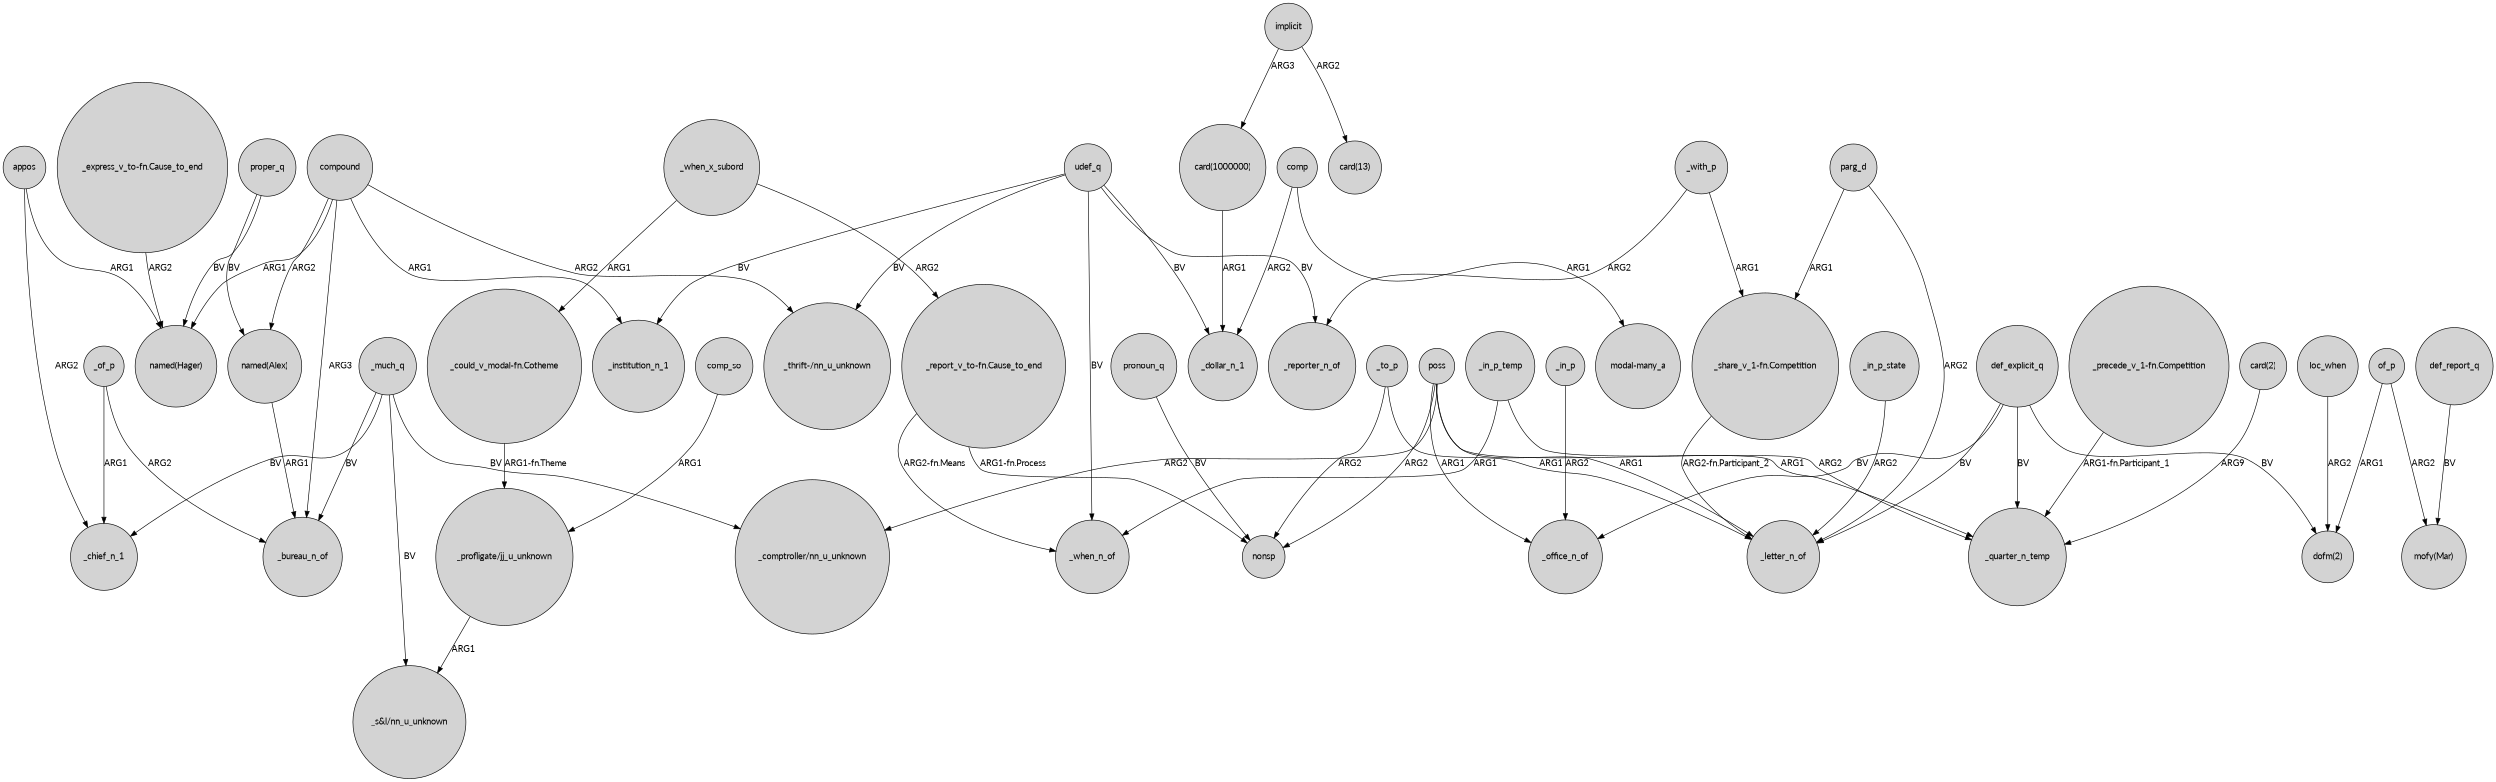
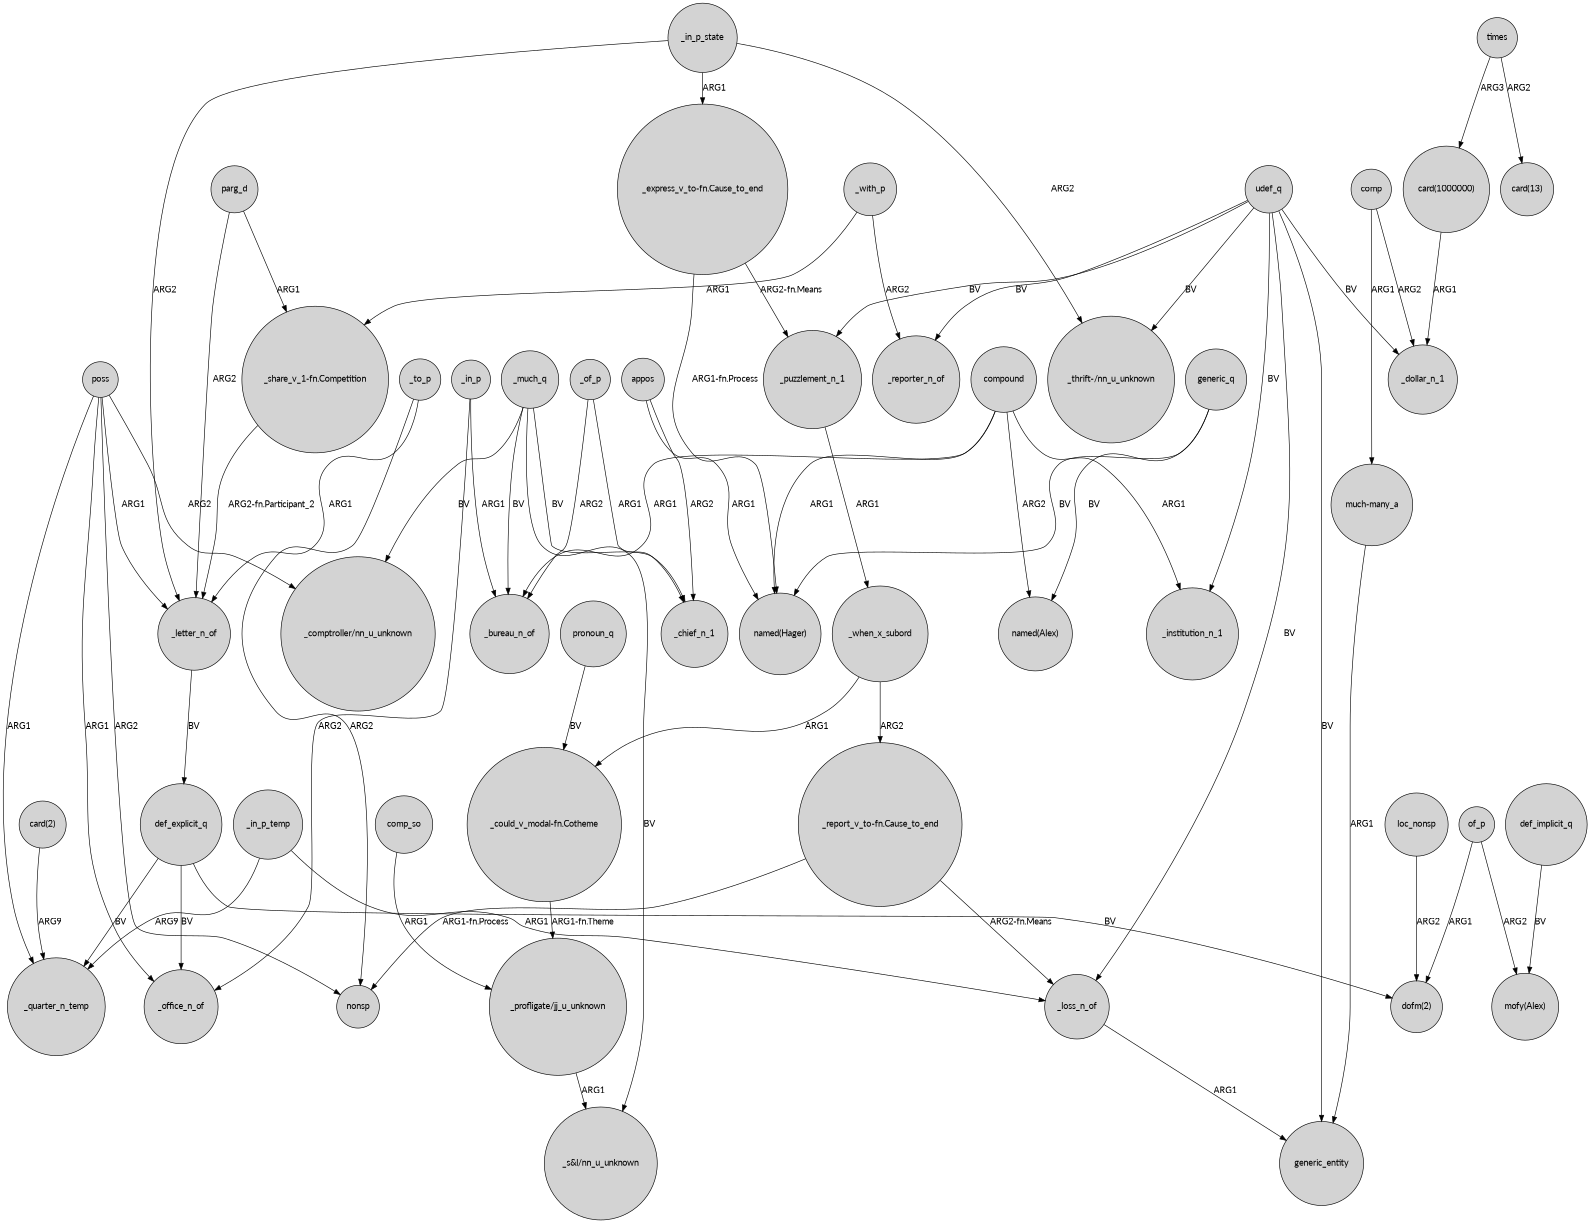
(1288, 27) -> (1497, 38)
none -> (703, 85)
(267, 168) -> (1216, 380)
(160, 268) -> (725, 380)
(574, 273) -> (941, 137)
(340, 366) -> (665, 505)
(1638, 366) -> (1372, 505)
(2149, 366) -> none
(2328, 366) -> (1417, 825)
(2454, 366) -> (1546, 825)
none -> (812, 380)
(282, 452) -> (475, 496)
(1830, 464) -> (167, 922)
(1196, 469) -> (575, 705)
(1924, 487) -> (188, 724)
(1092, 557) -> (1077, 1007)
(2434, 557) -> (1525, 1007)
none -> (1322, 1164)
